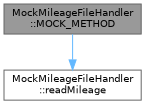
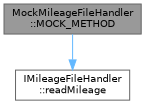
(73, 85) -> (73, 85)
